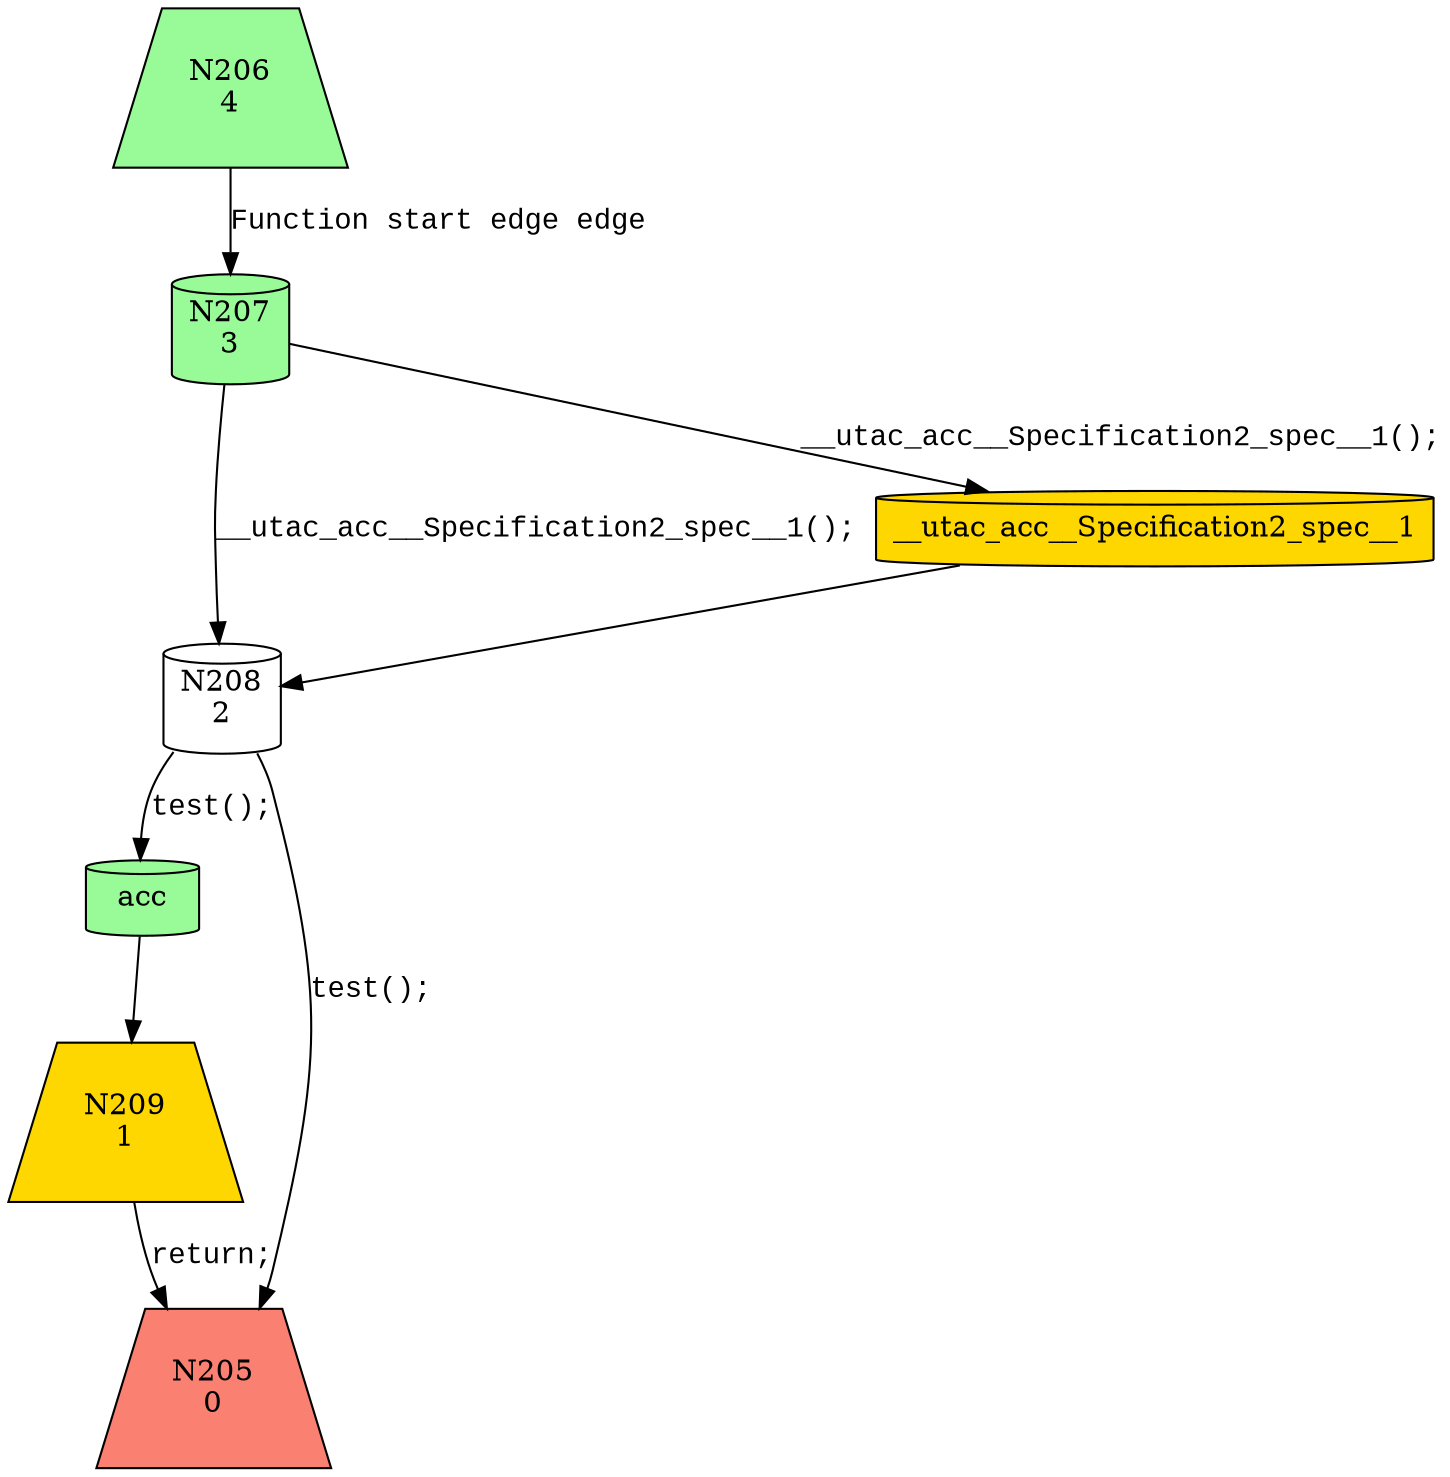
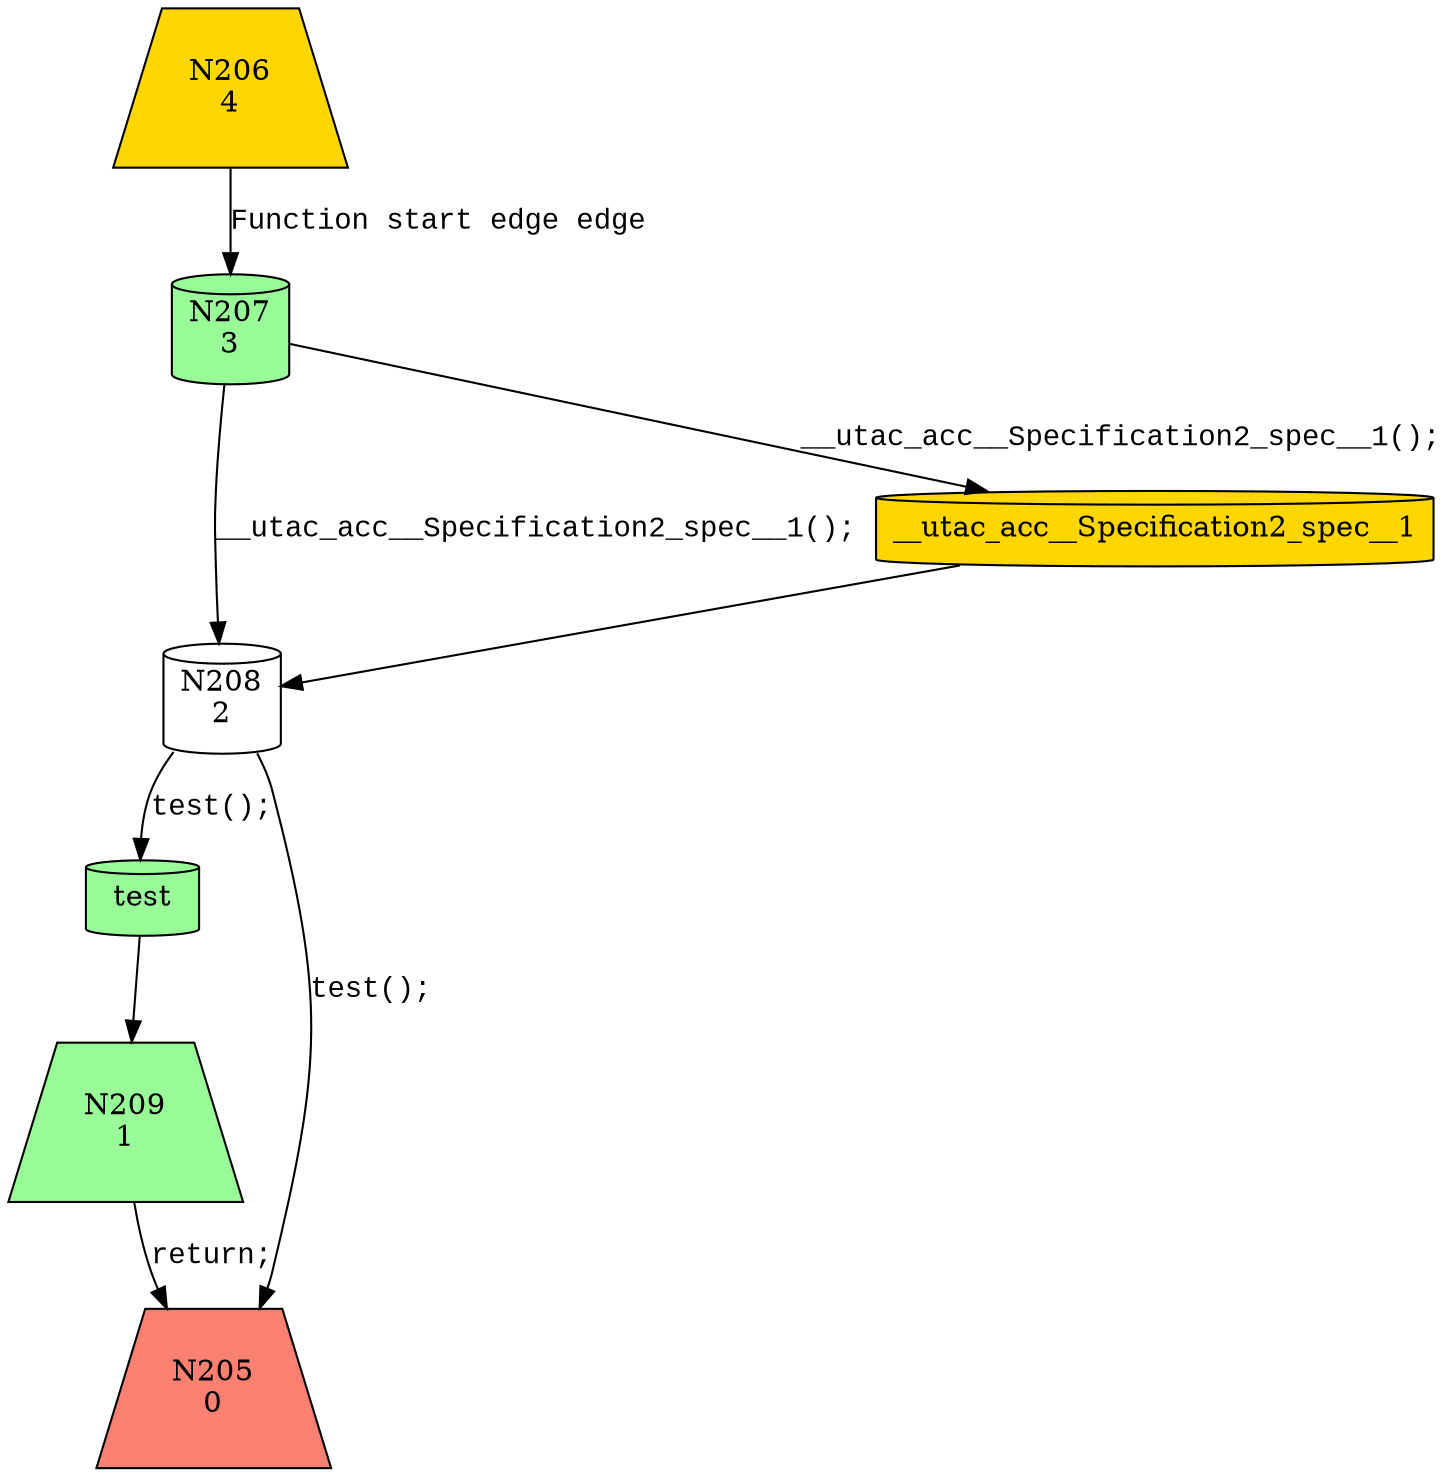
(231, 88) -> (231, 88)
(143, 898) -> (143, 898)
(126, 1122) -> (126, 1122)
